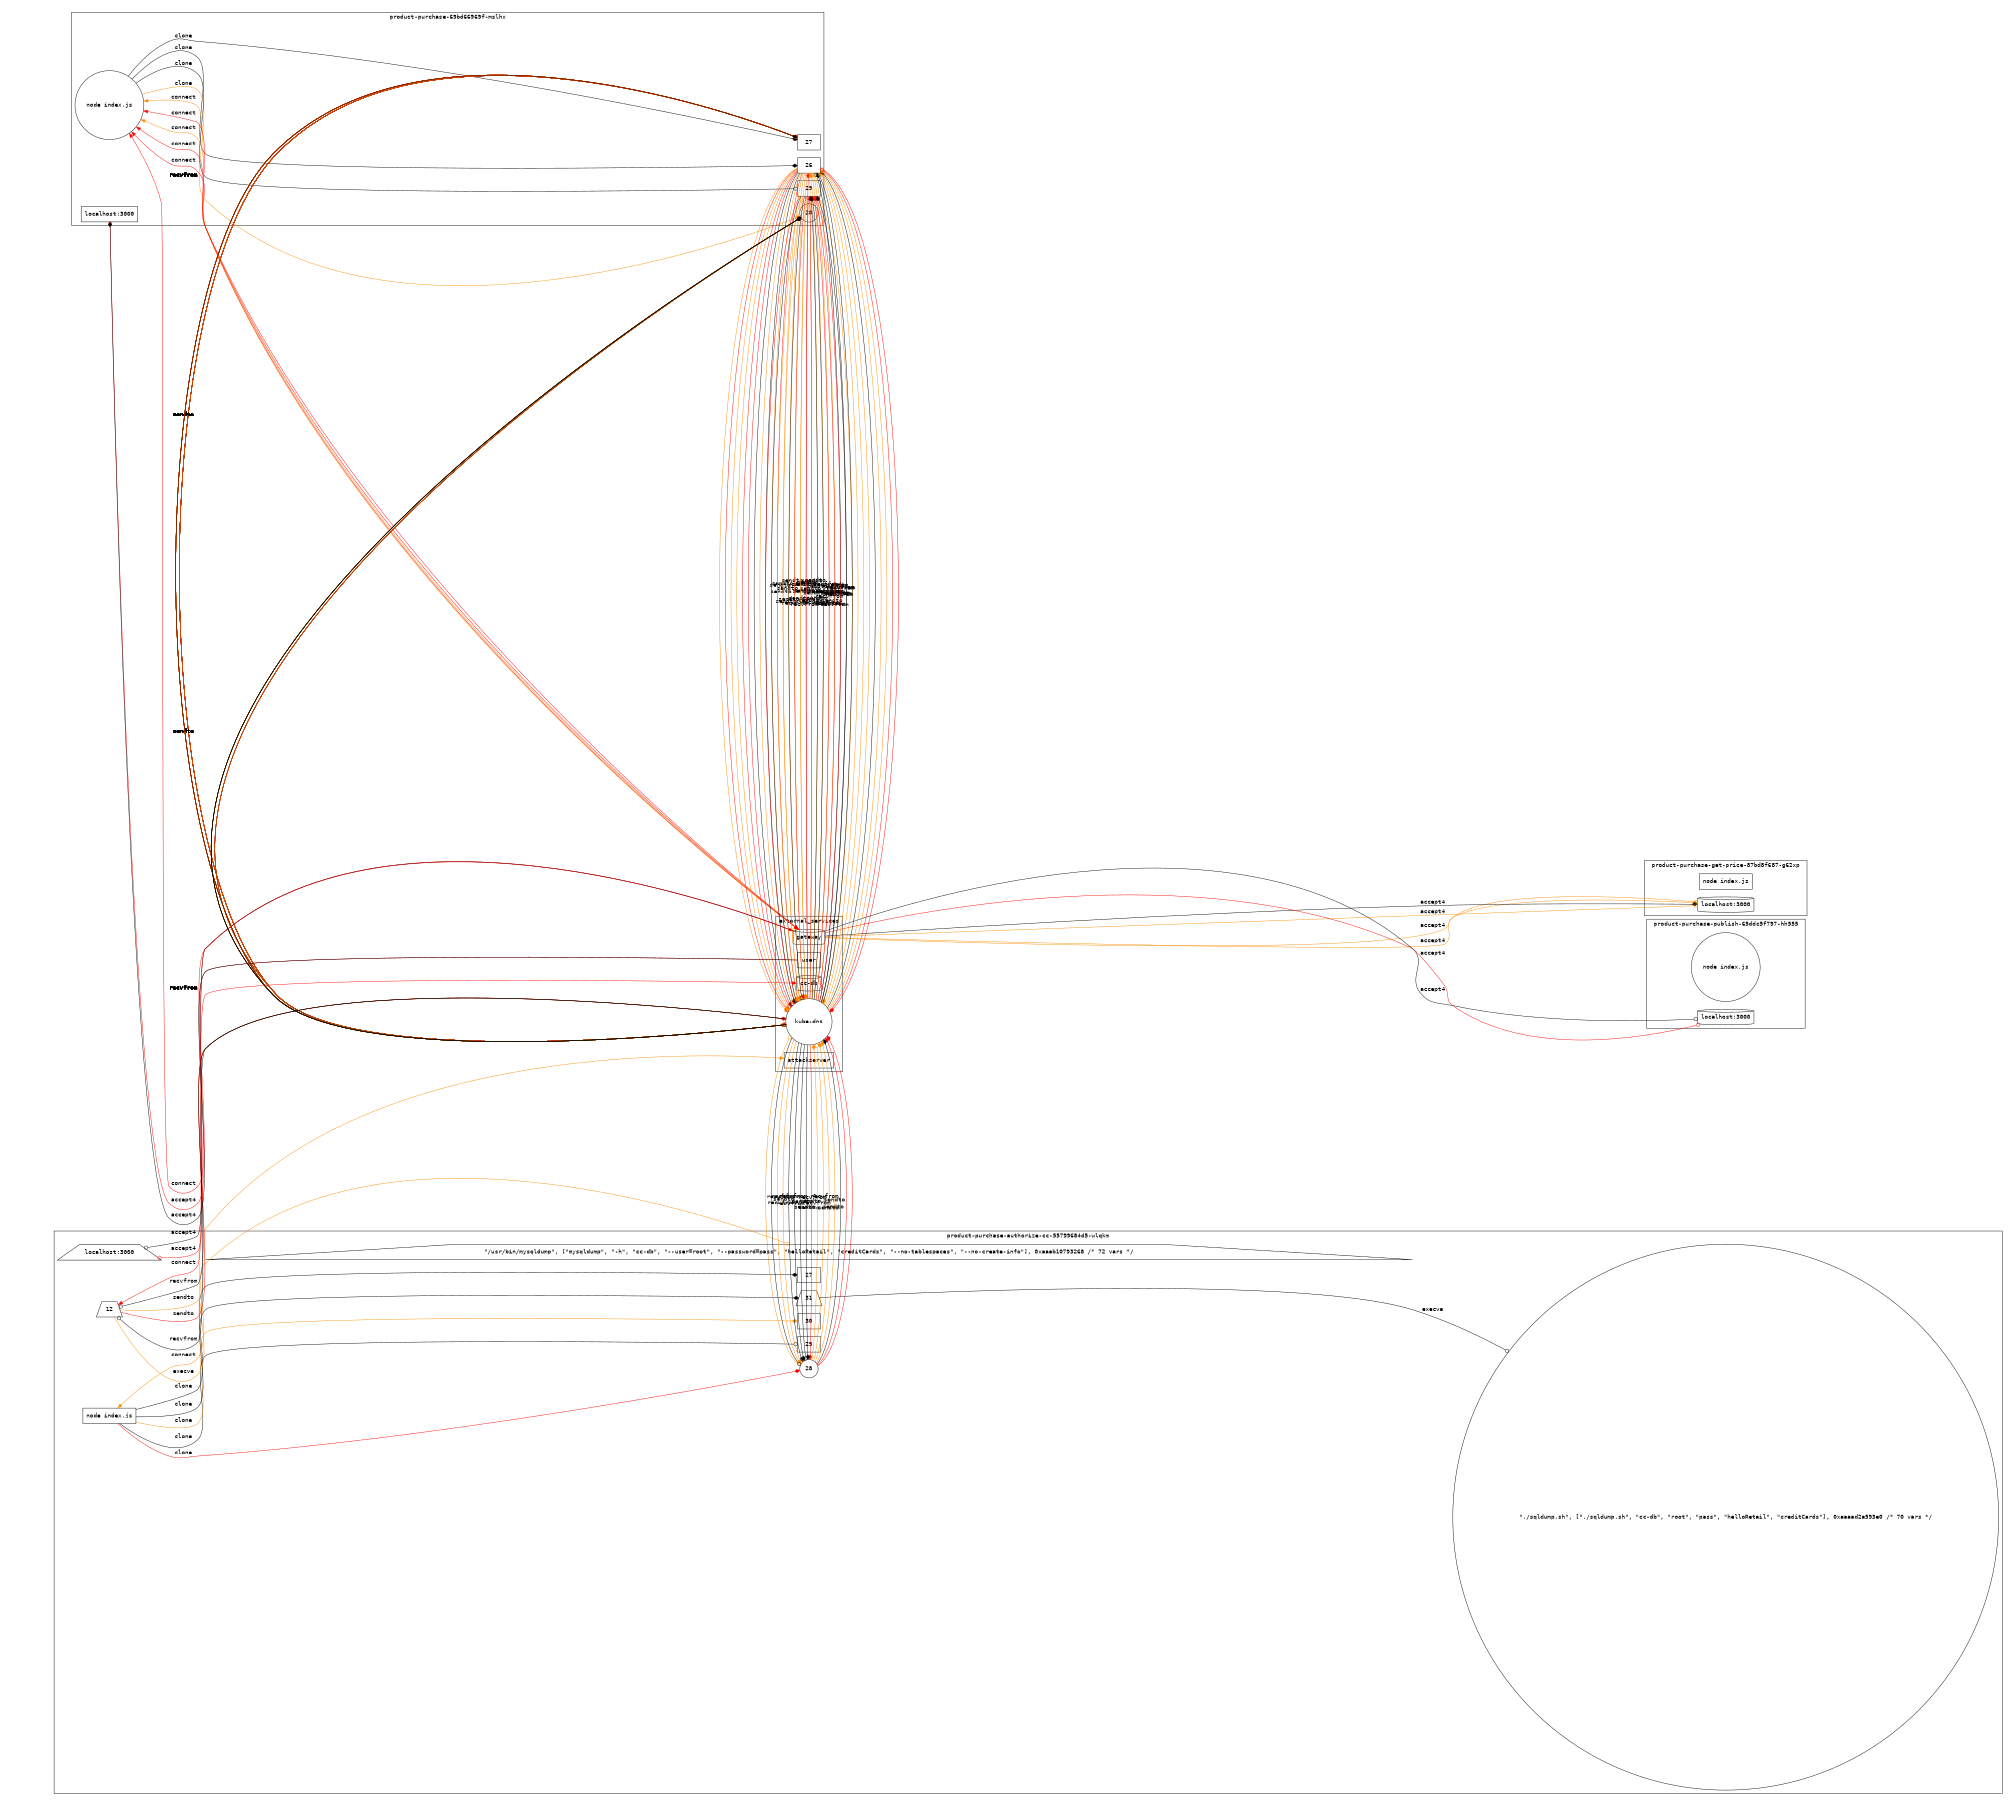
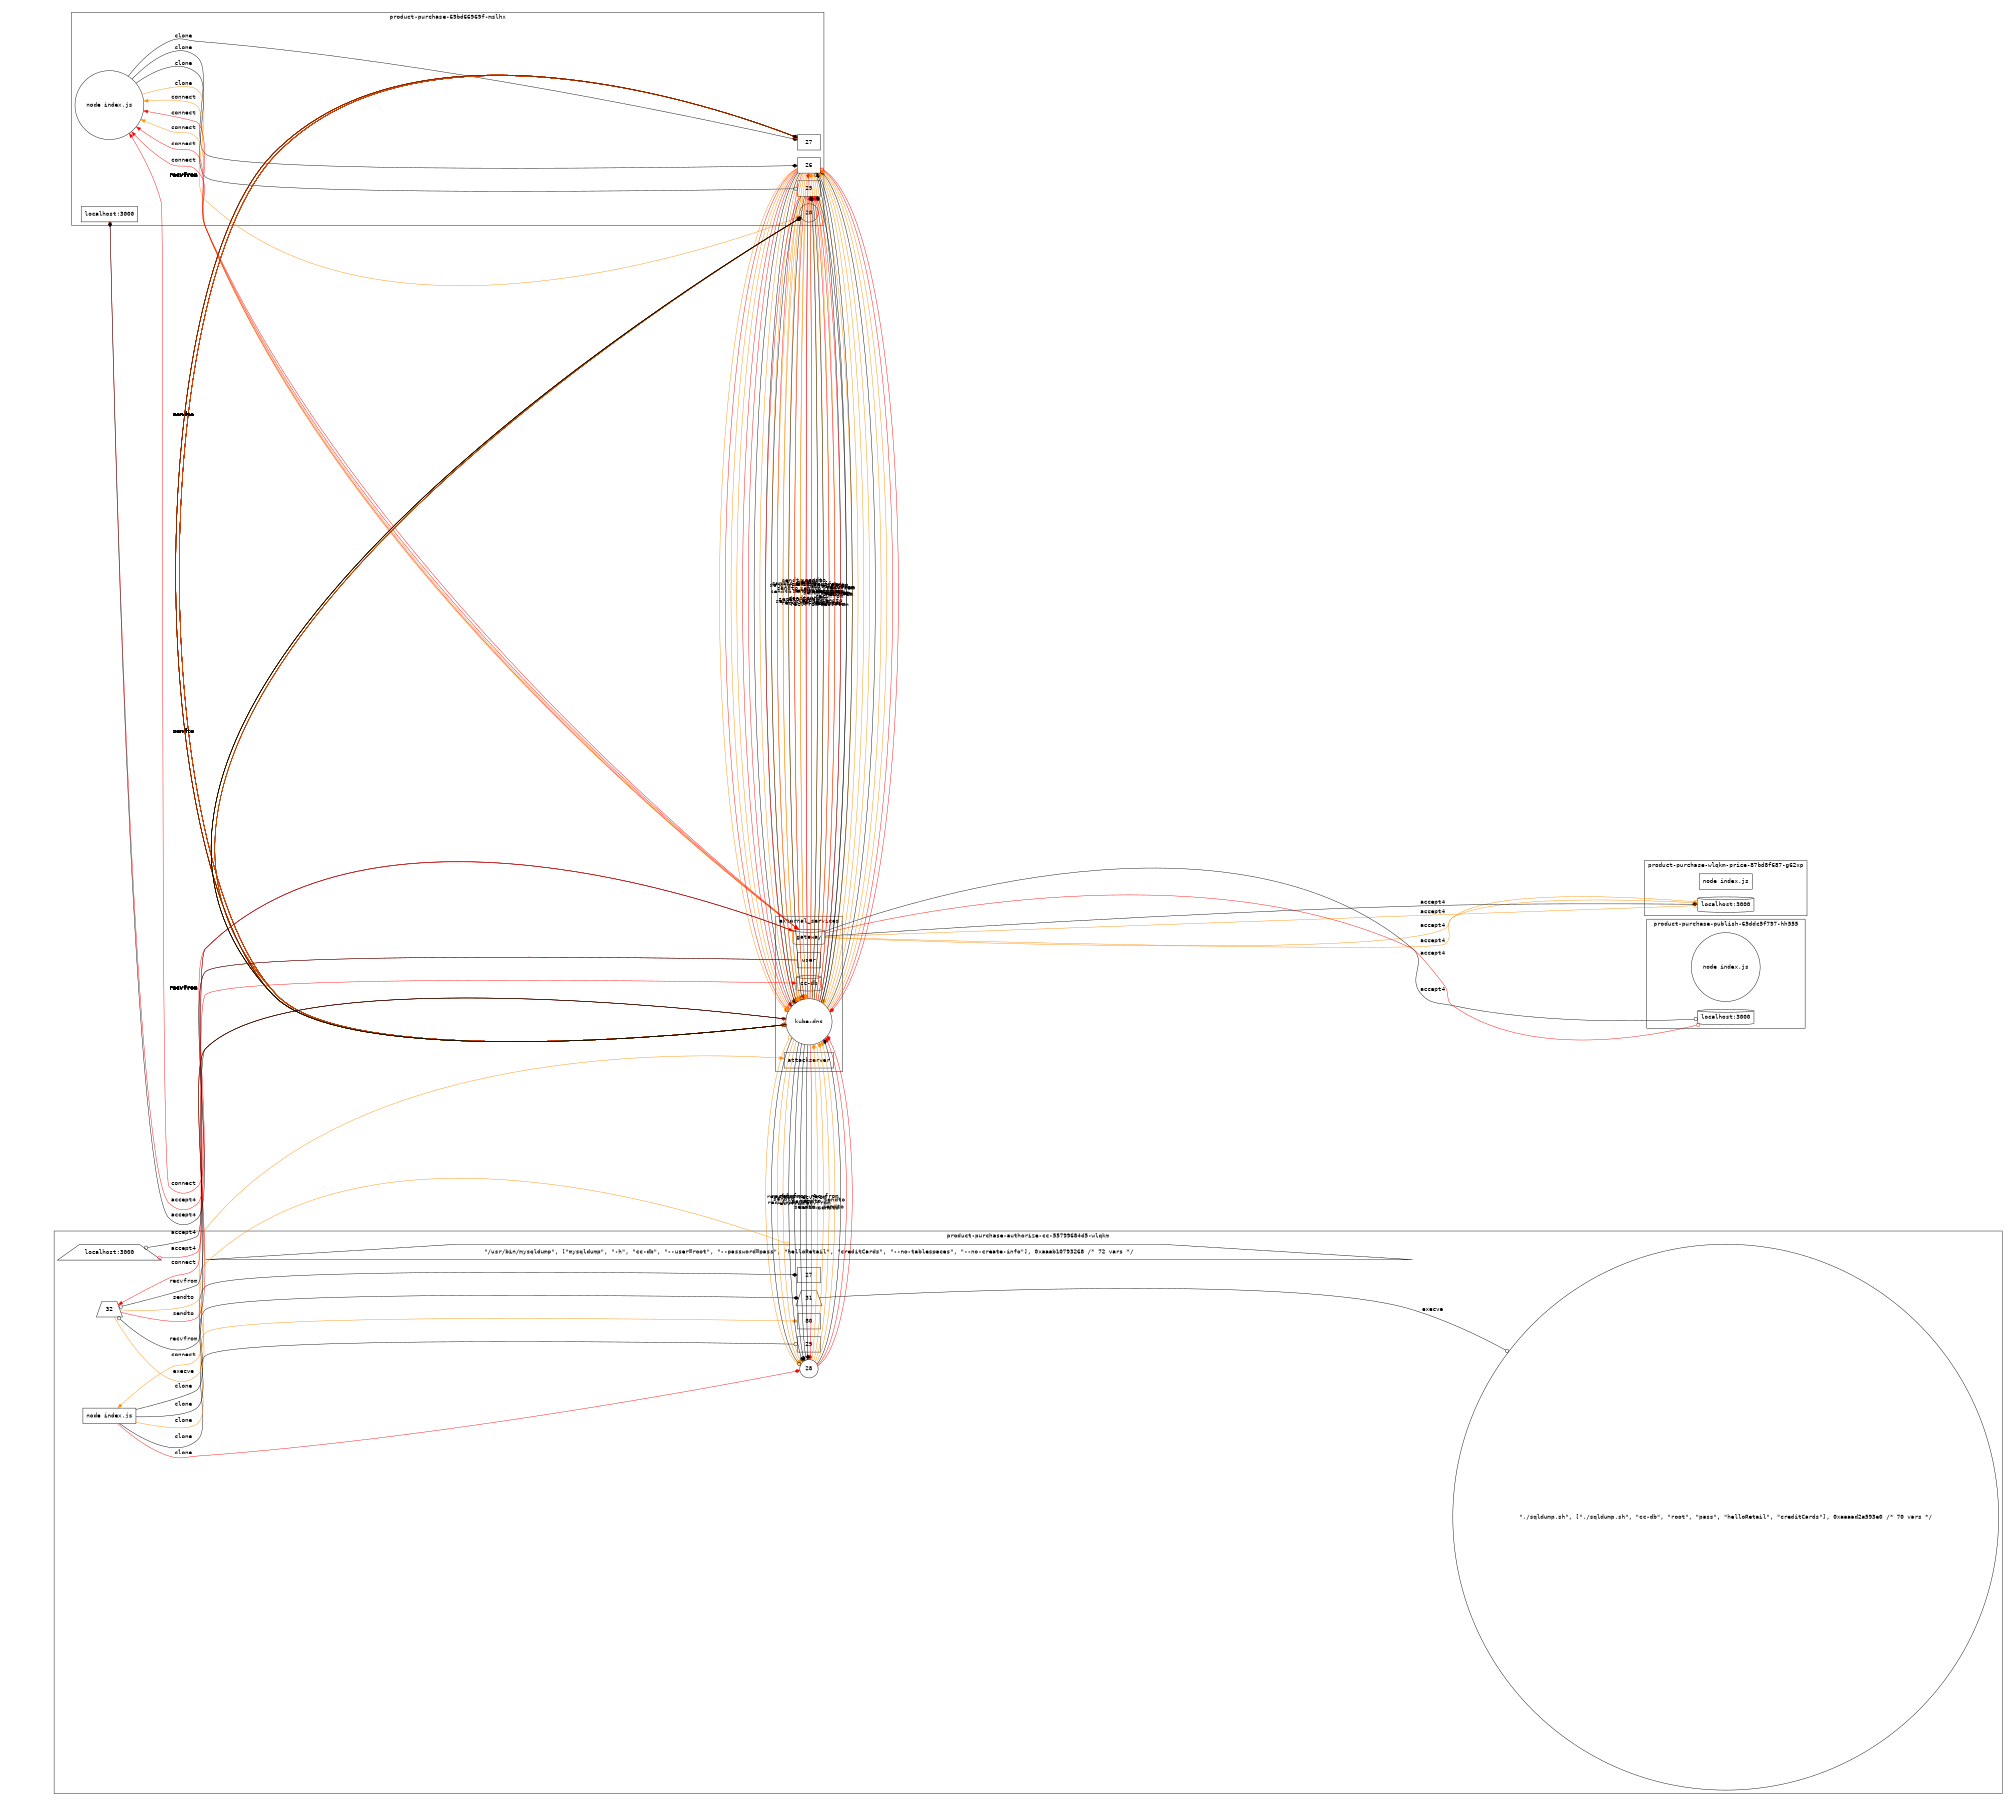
(1726, 865) -> (1726, 865)
(109, 1309) -> (109, 1309)
(809, 1321) -> (809, 1321)
